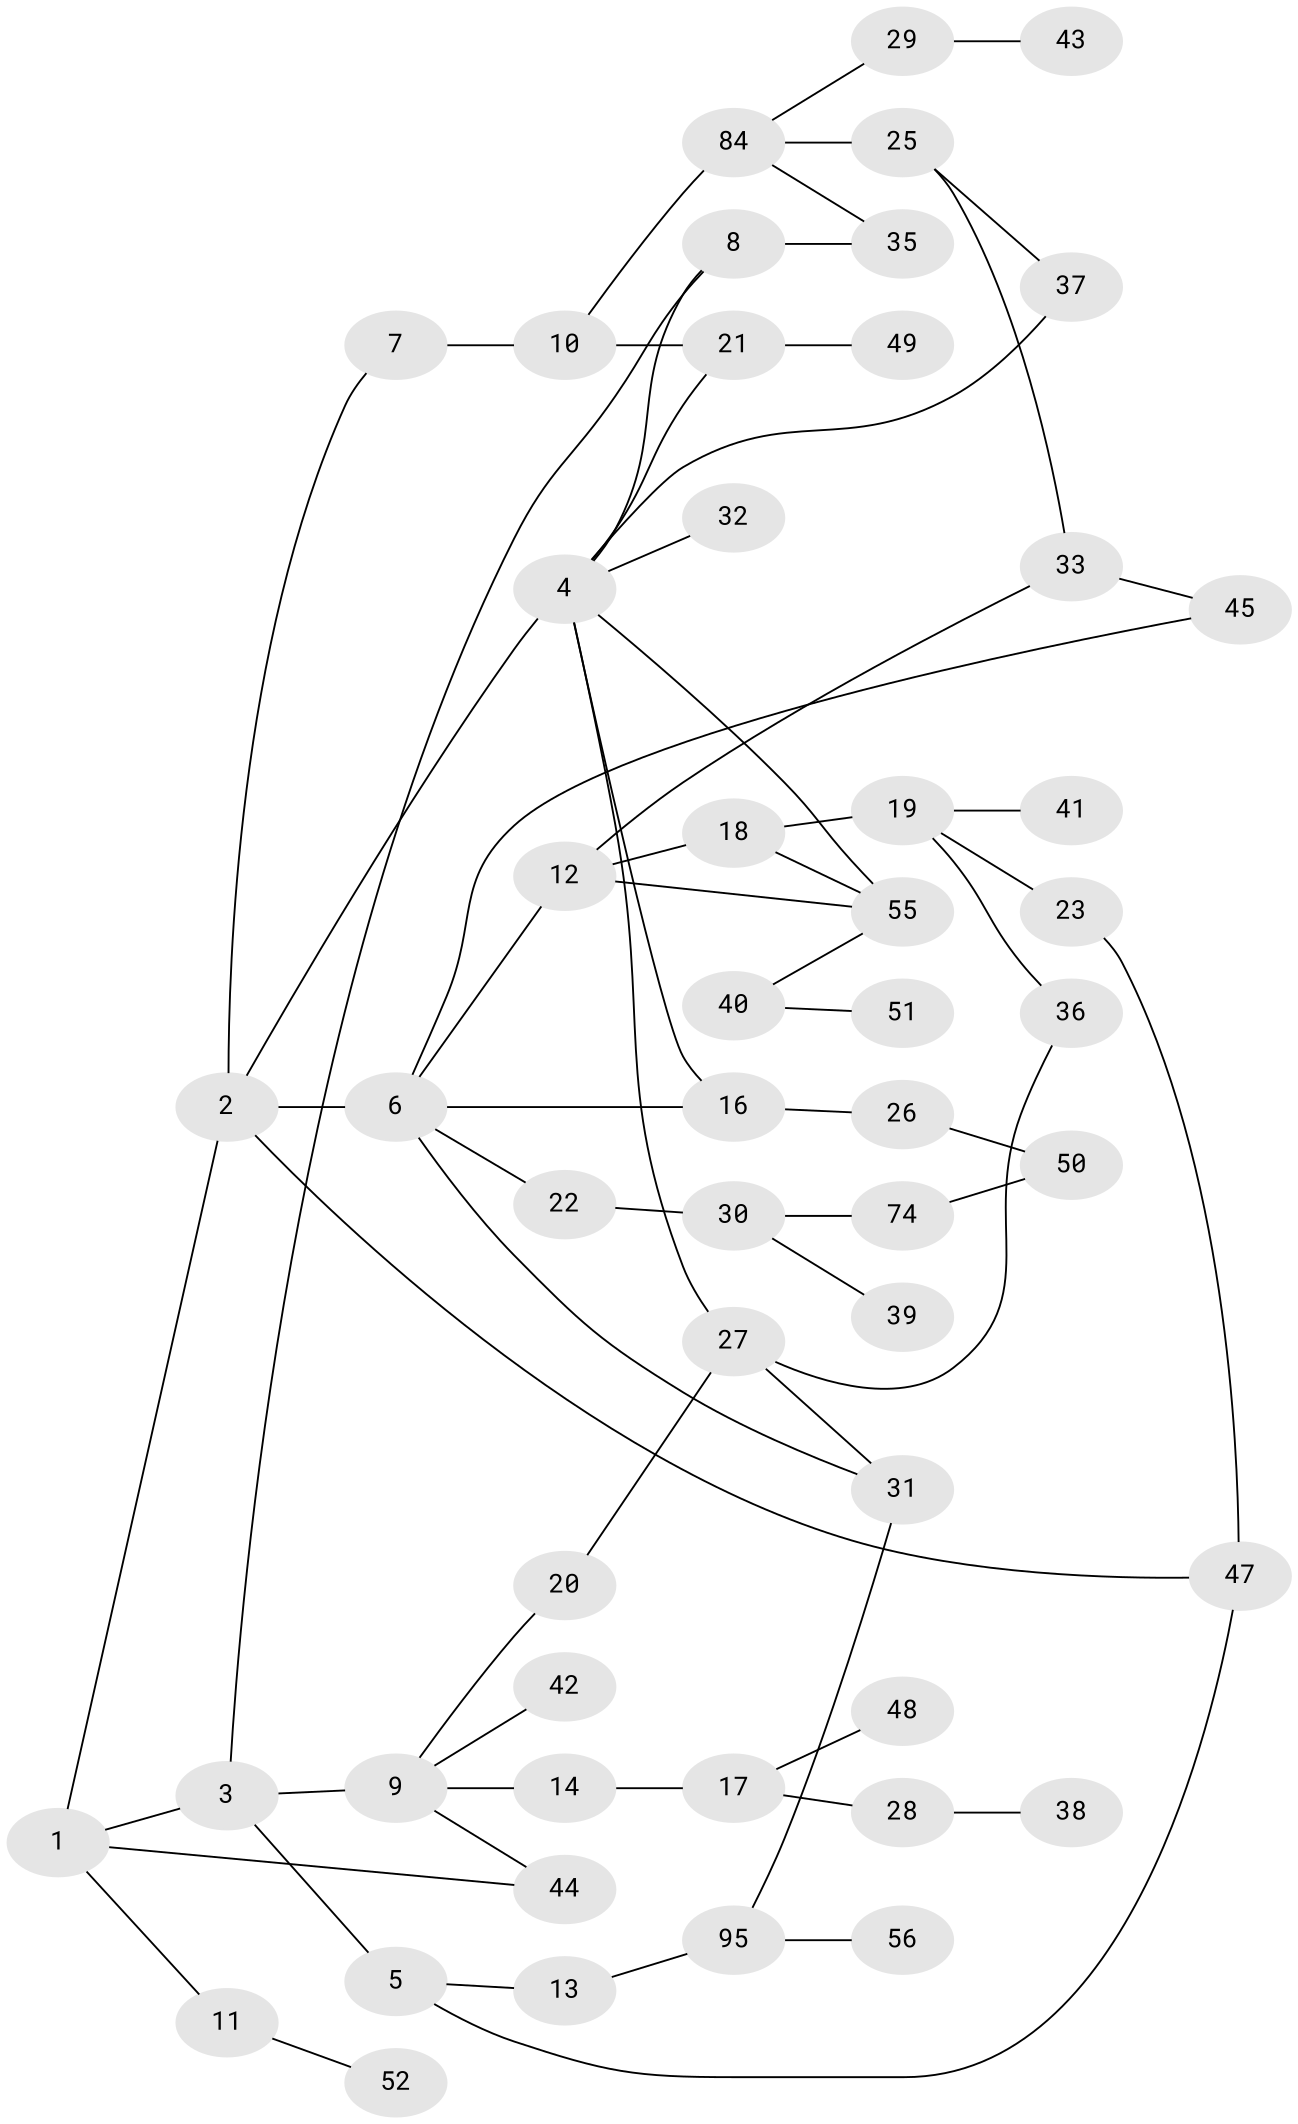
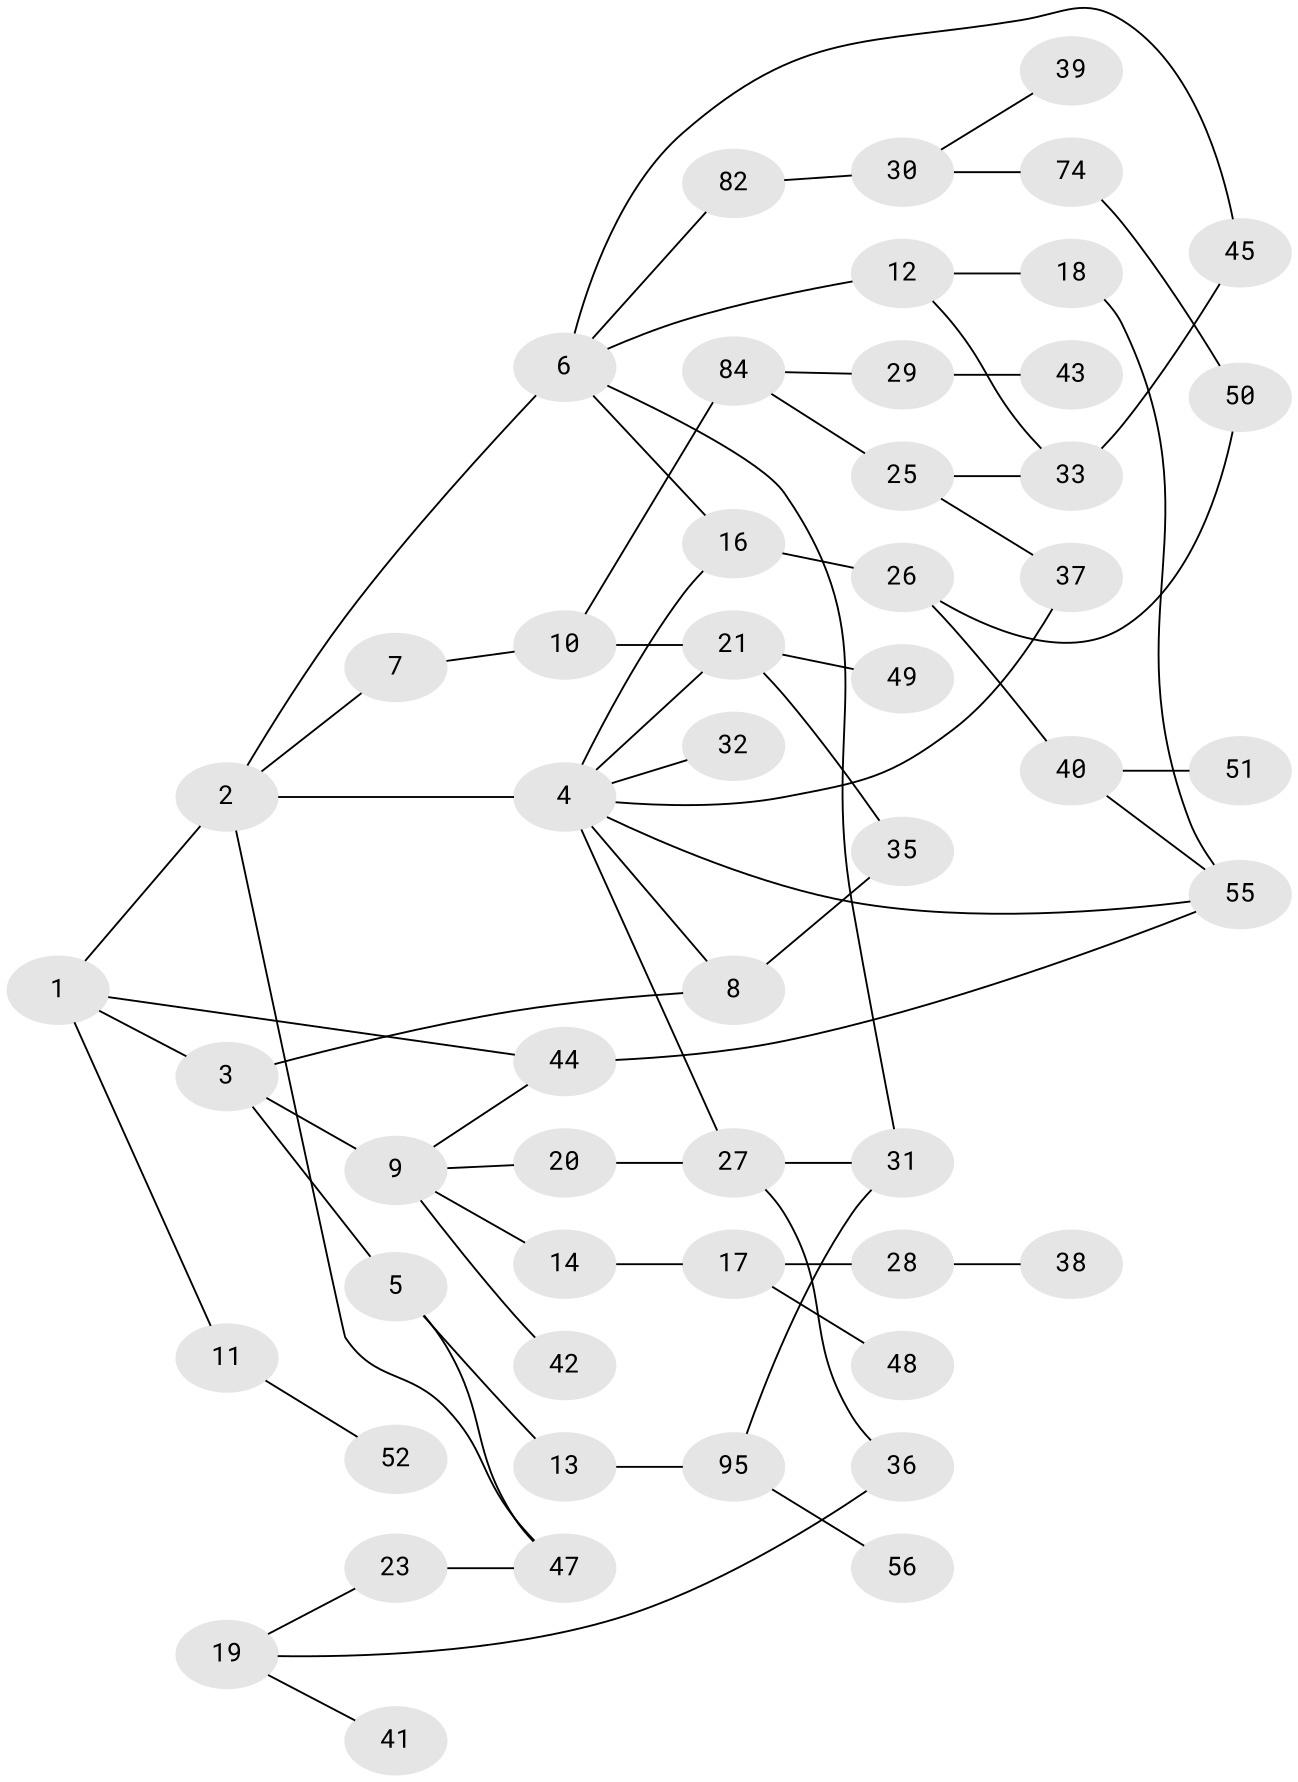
(818, 193) -> (824, 745)
none -> (991, 672)
(805, 824) -> none
(734, 894) -> (911, 1009)
(565, 1205) -> (734, 183)
